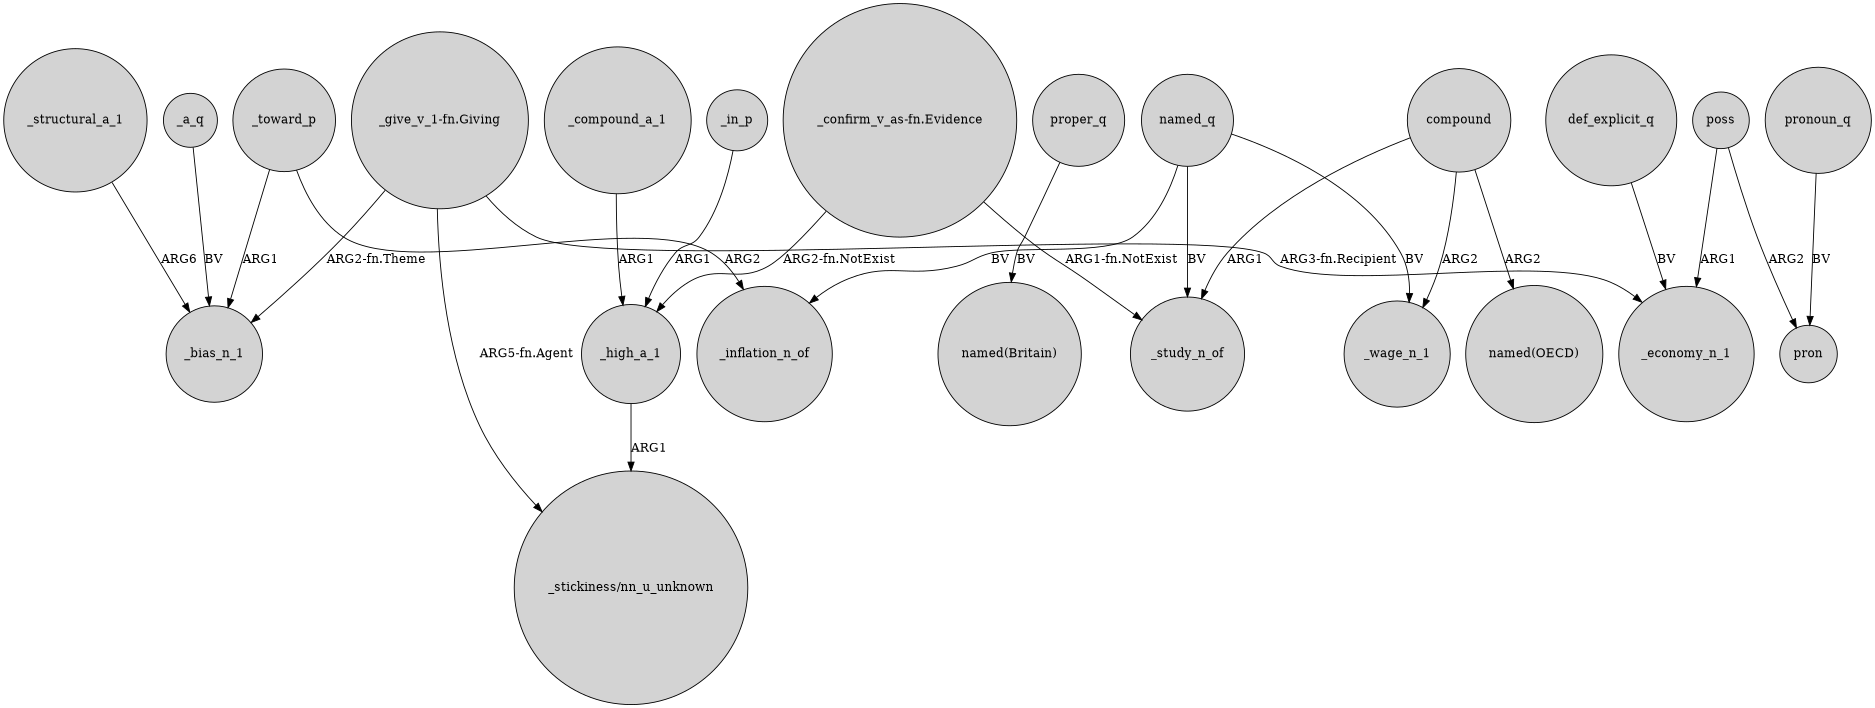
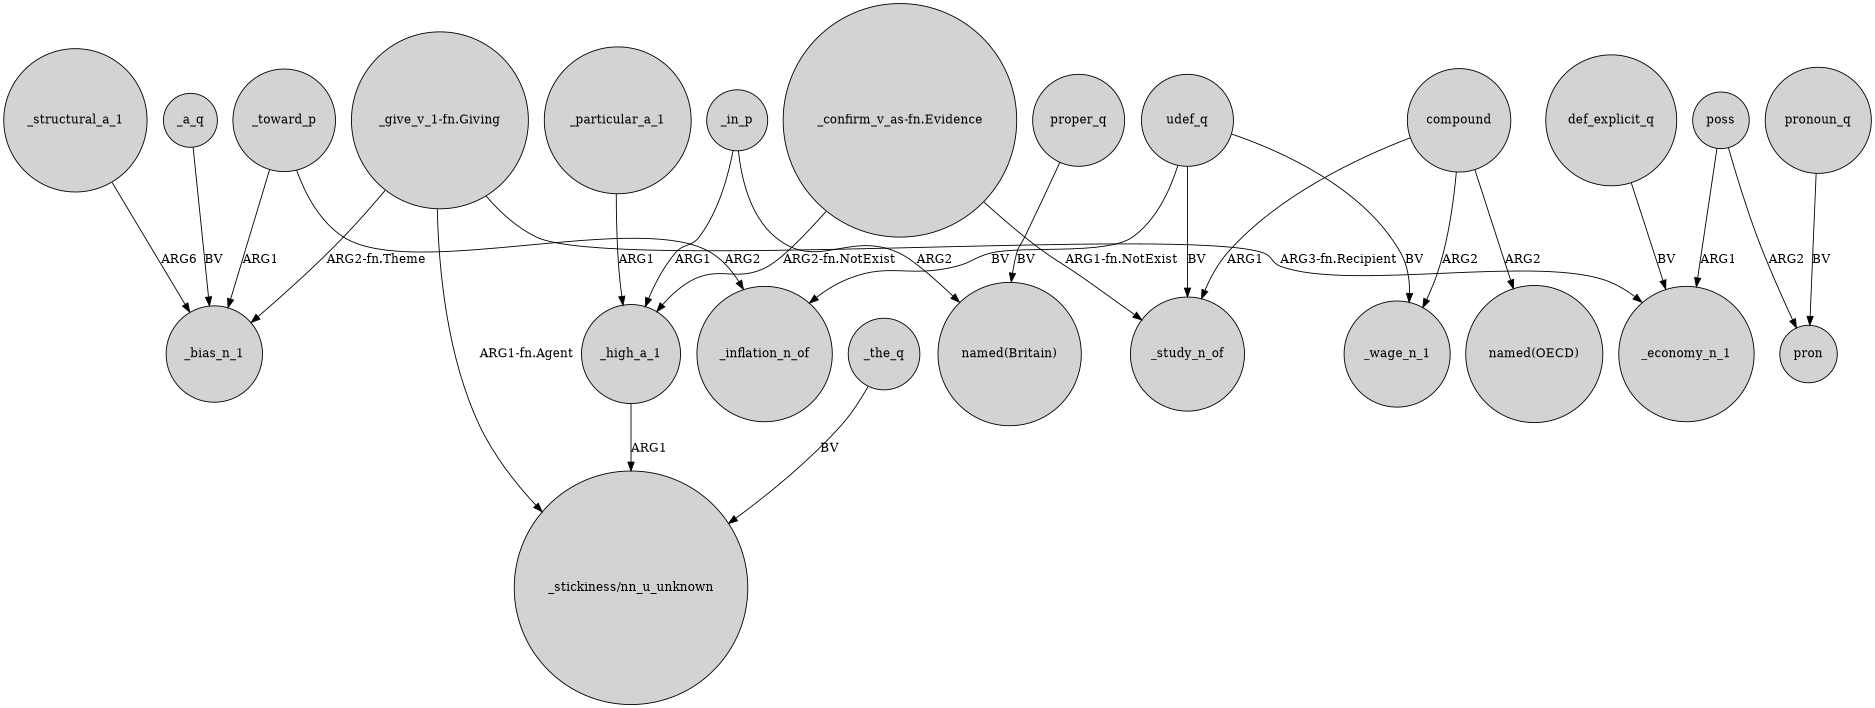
(618, 120) -> (618, 120)
(1187, 120) -> (1187, 120)
none -> (781, 241)
(527, 354) -> (527, 354)
none -> (884, 354)
